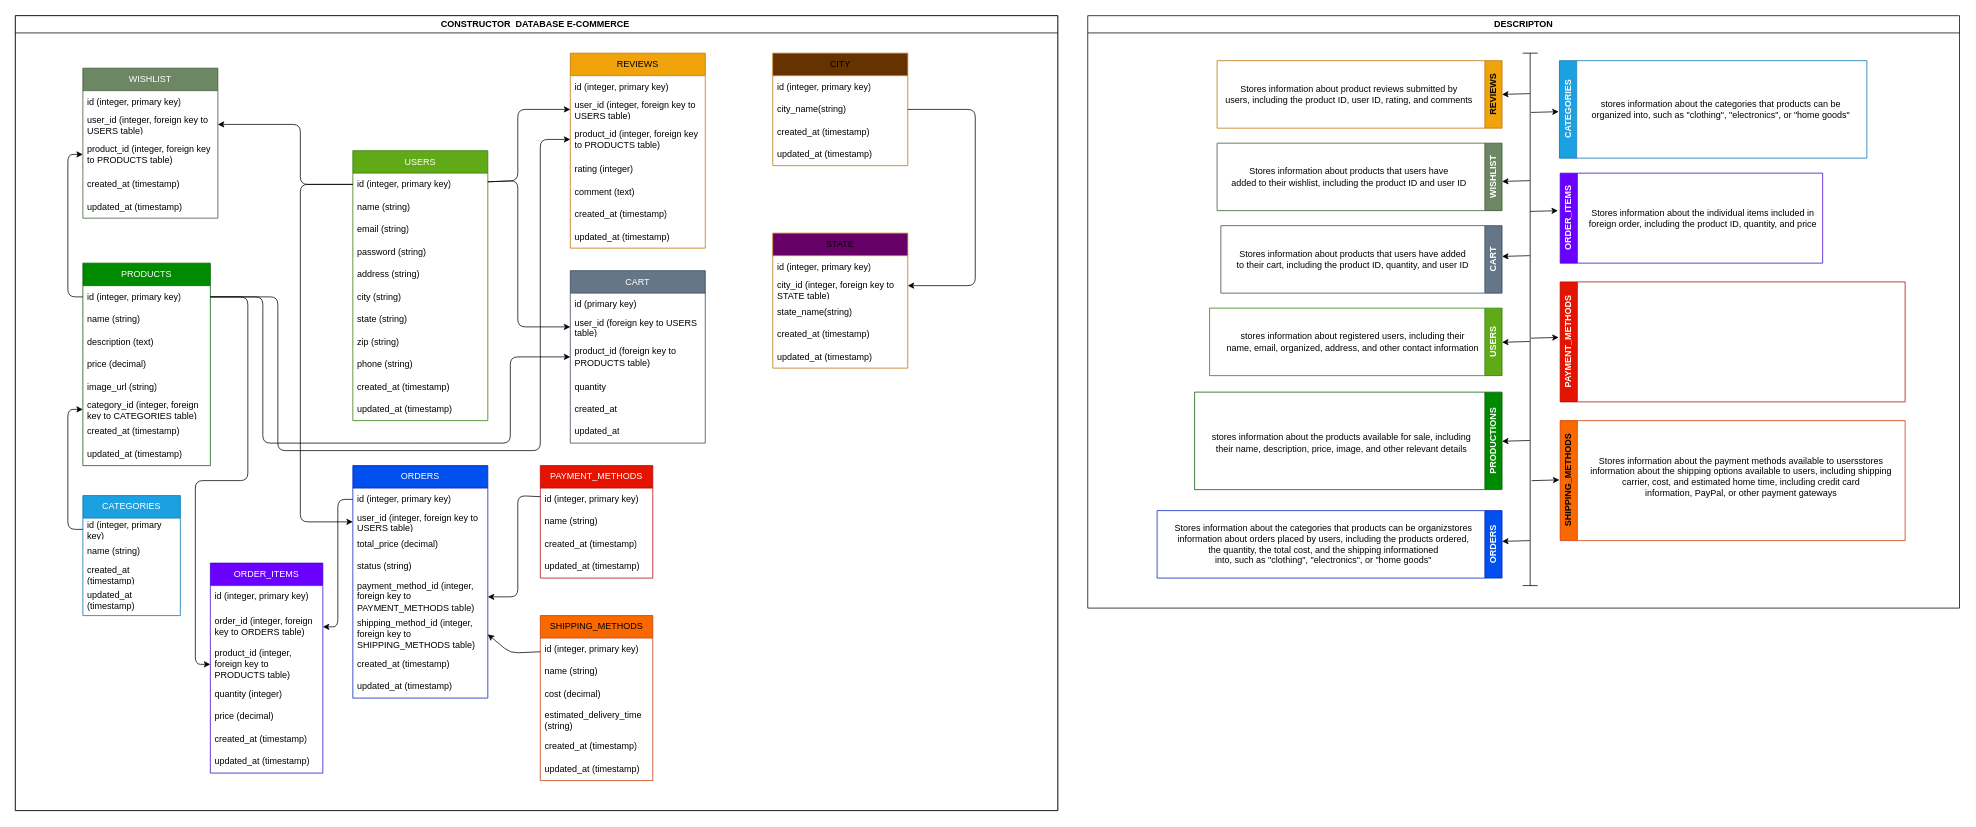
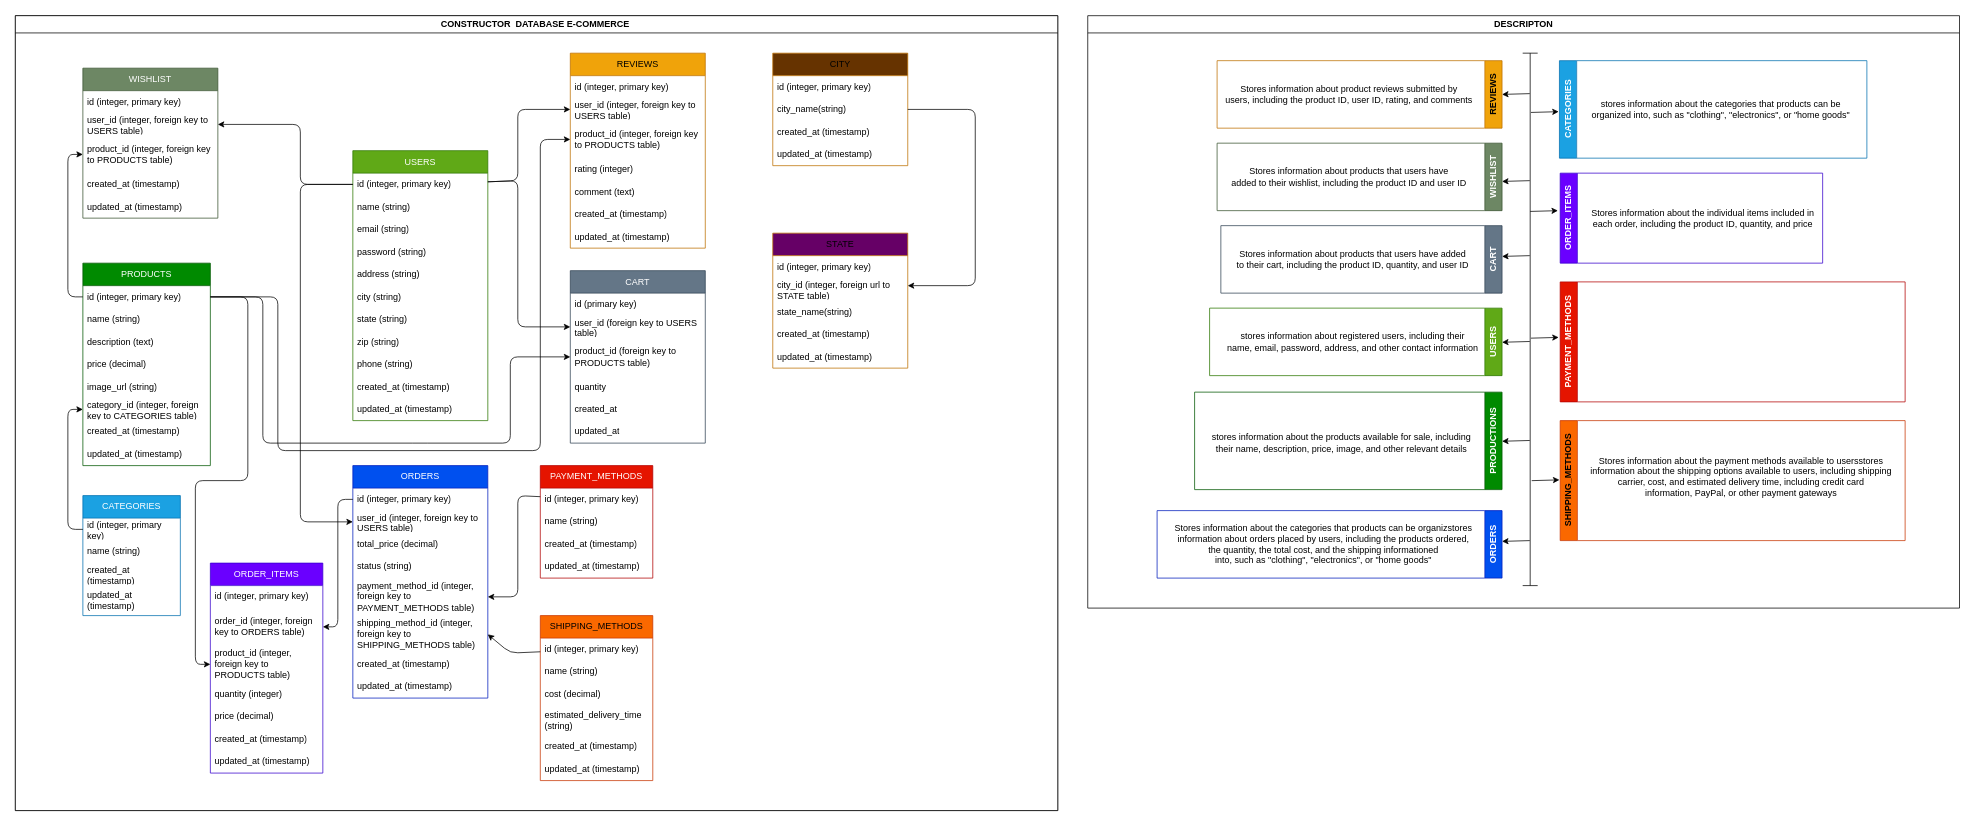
(1703, 218) -> (1703, 218)
(841, 289) -> (841, 289)
(1353, 342) -> (1353, 342)
(1742, 477) -> (1742, 477)
